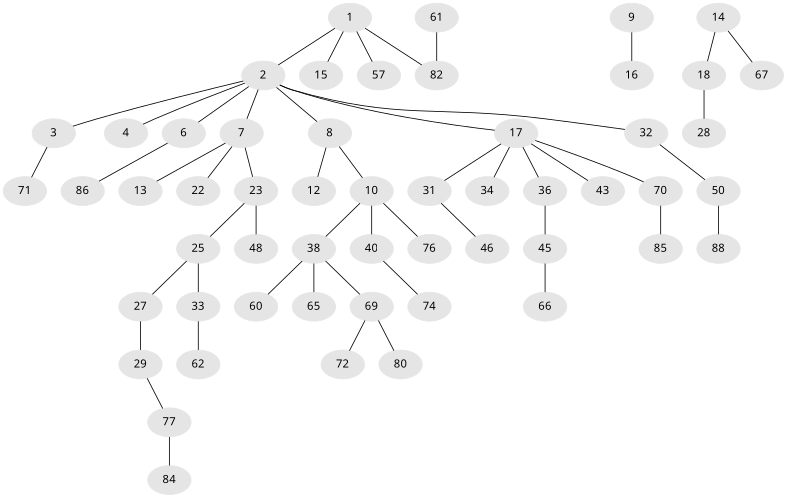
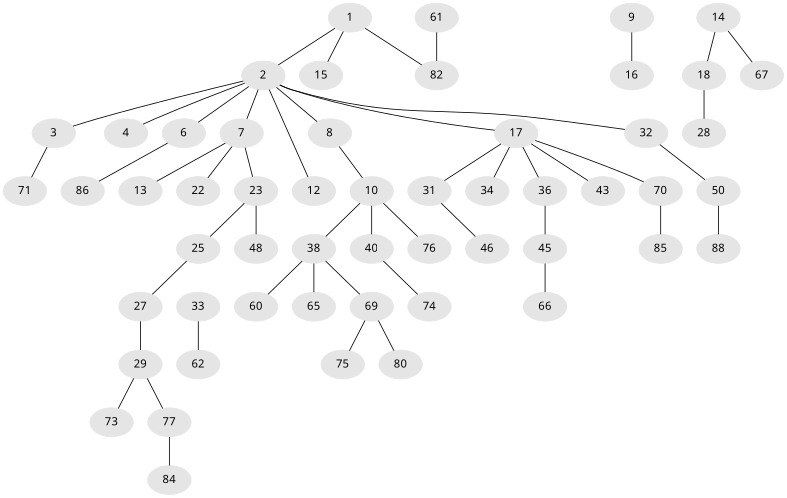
(379, 75) -> none
(322, 162) -> (289, 133)
(198, 278) -> none
(343, 364) -> (343, 364)
none -> (112, 422)
